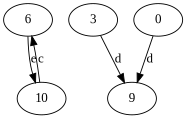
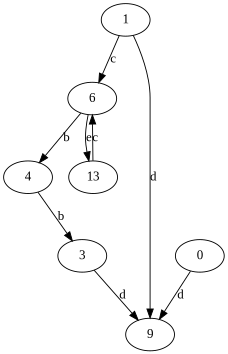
none -> (126, 20)
(42, 99) -> (93, 177)
none -> (28, 177)
